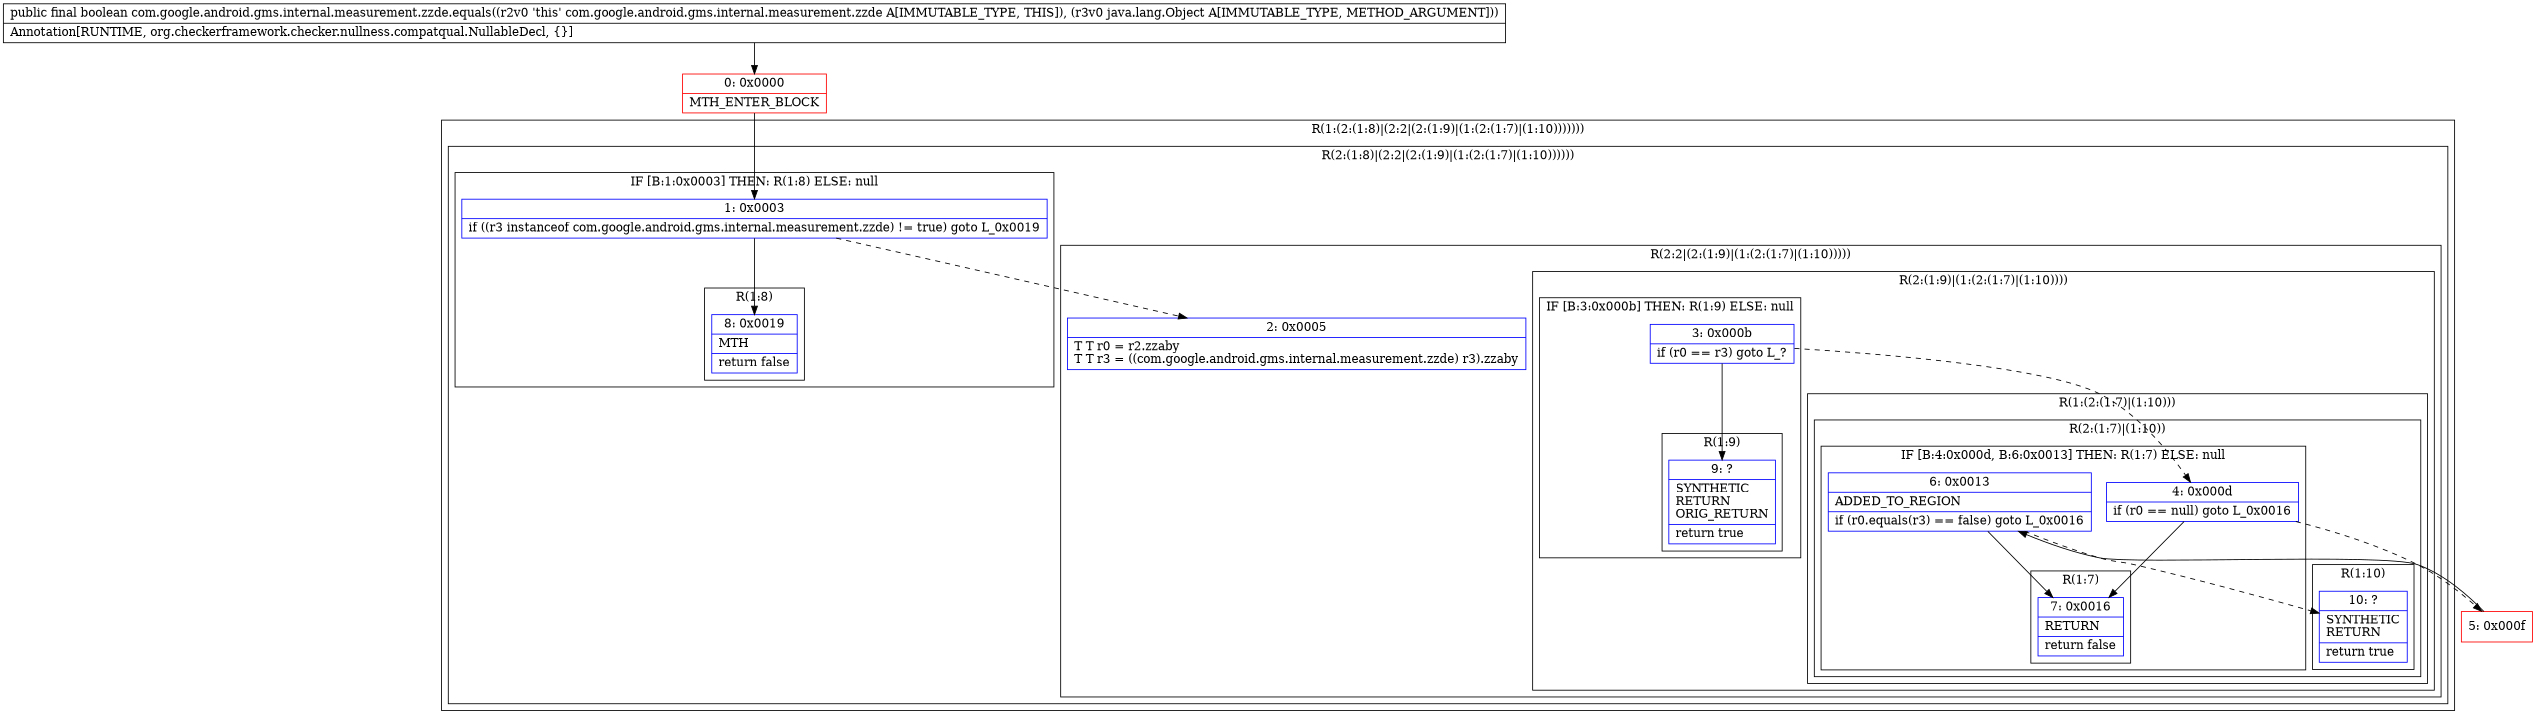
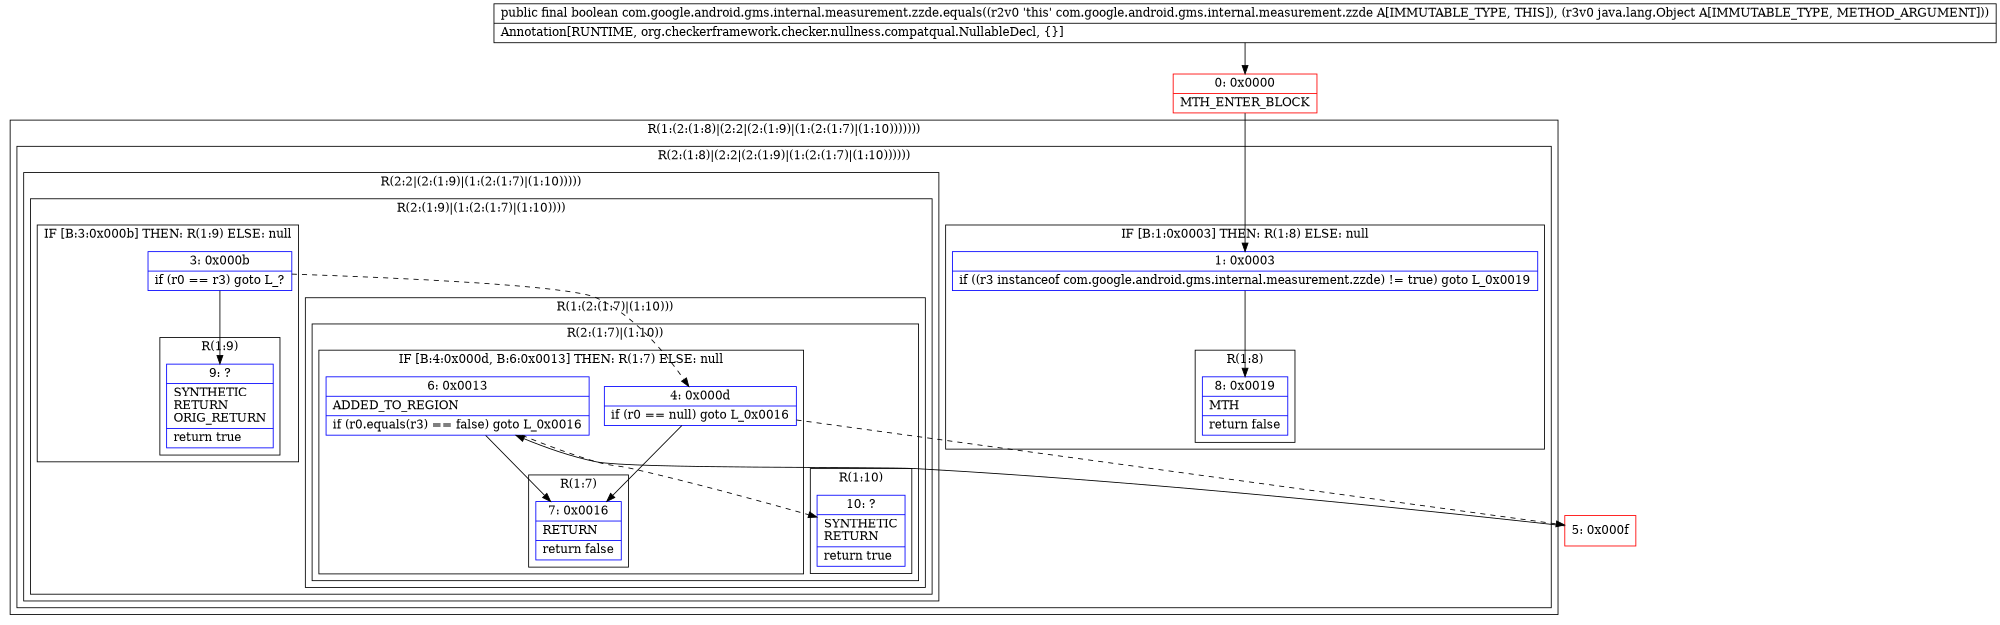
(1297, 344) -> none
